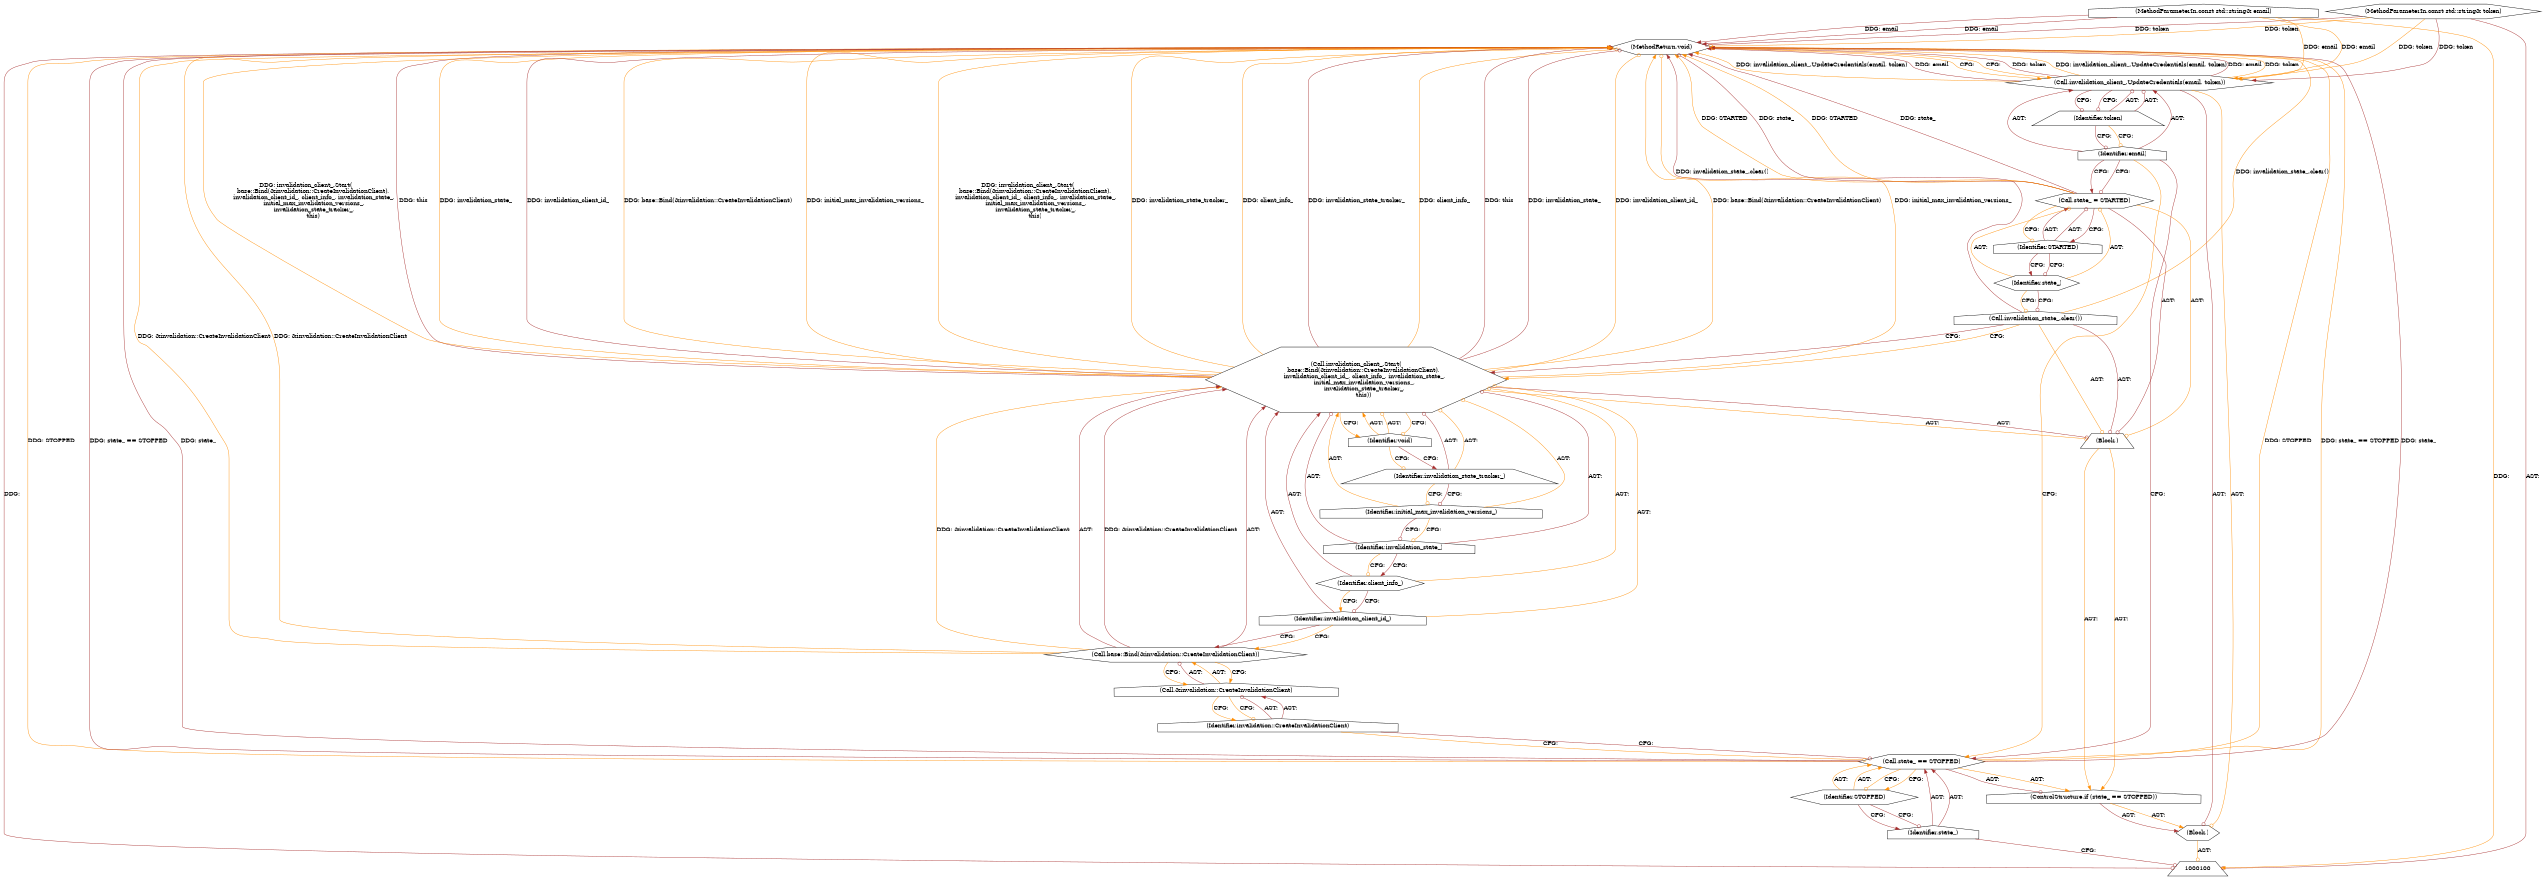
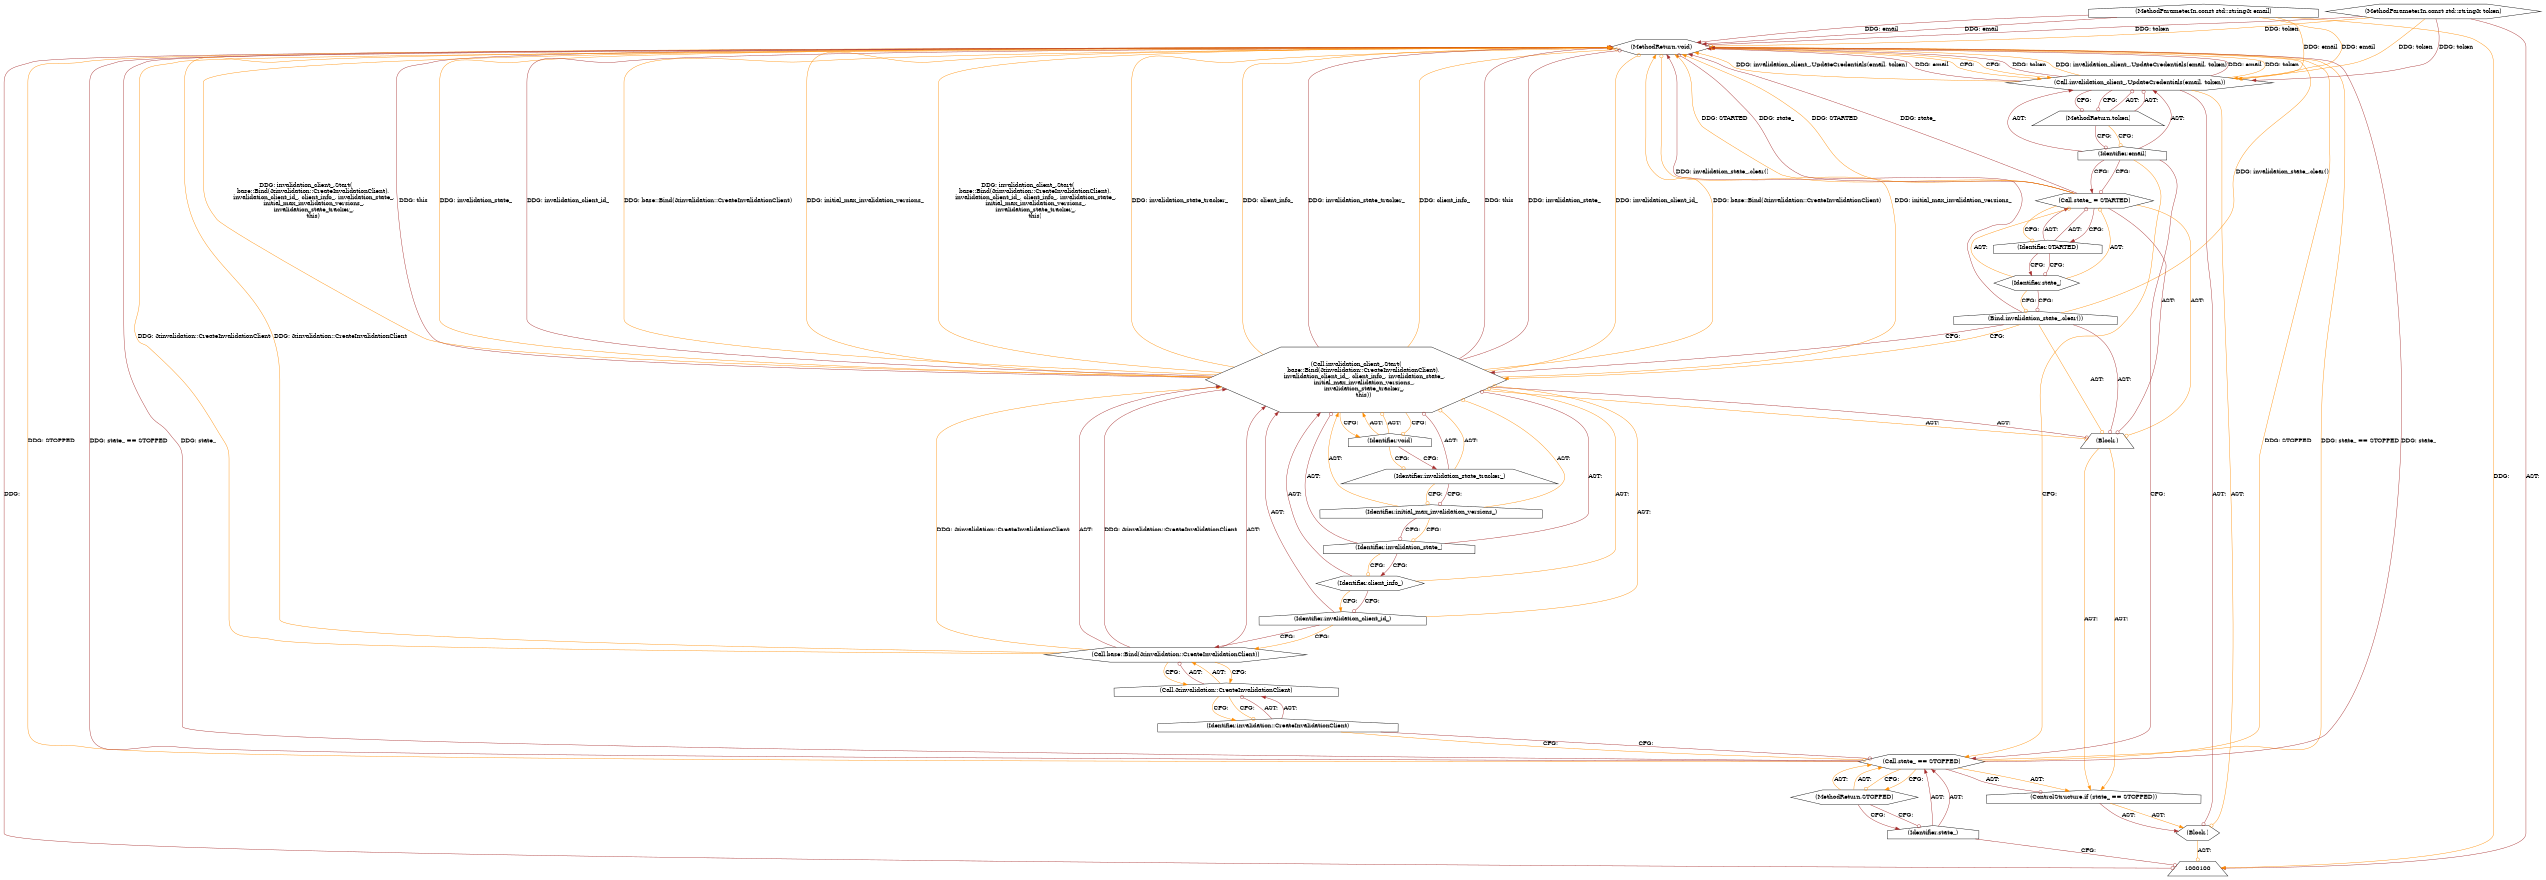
(2098, 118) -> (2098, 118)
(2036, 319) -> (2036, 319)
(2526, 562) -> (2526, 562)
(1854, 797) -> (1854, 797)
